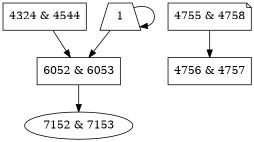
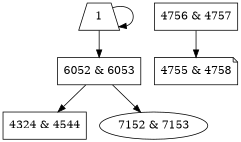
(210, 40) -> (196, 40)
(60, 41) -> (75, 96)
